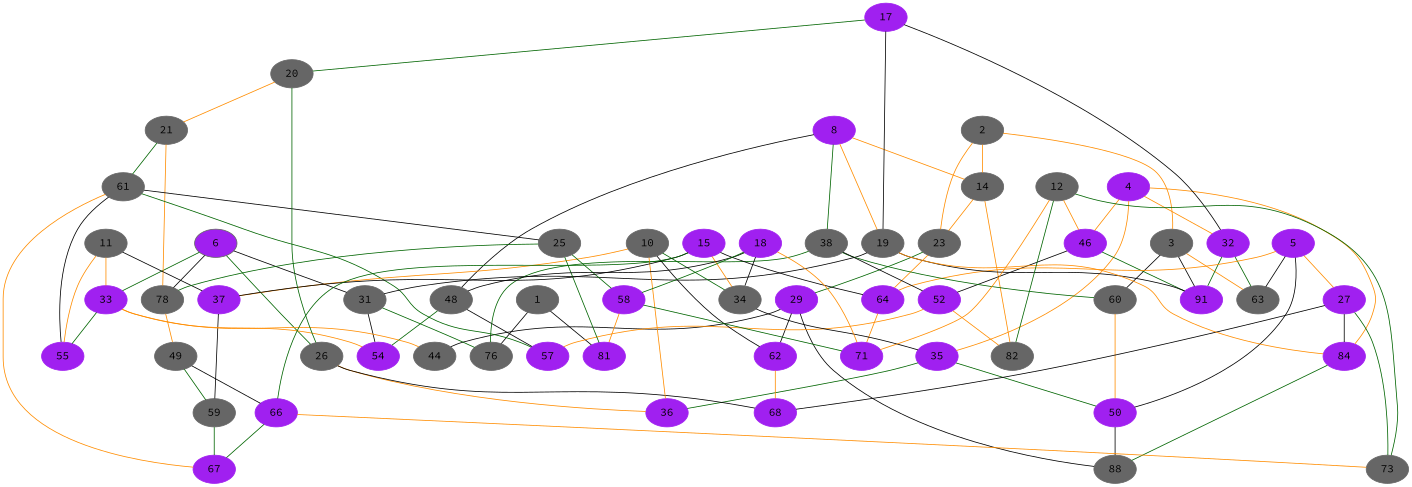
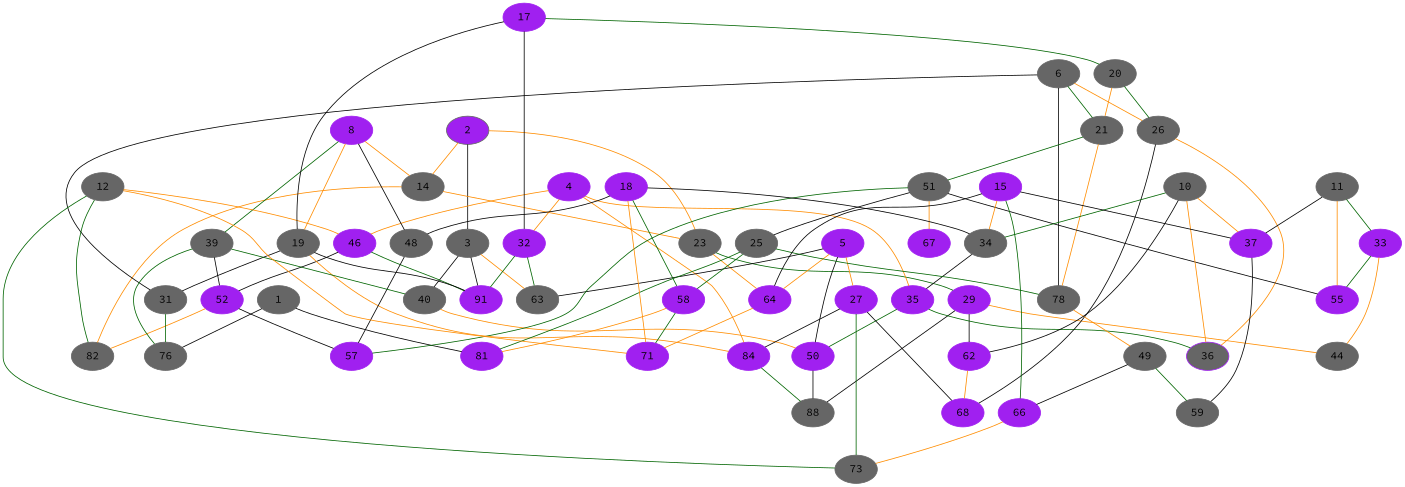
(982, 130) -> (468, 130)
(1111, 152) -> (468, 187)
(123, 187) -> (929, 187)
(216, 243) -> (1059, 74)
(826, 243) -> (212, 243)
(106, 272) -> (1359, 215)
(155, 274) -> (1080, 102)
(268, 300) -> (1103, 99)
(1115, 300) -> (425, 300)
(607, 328) -> (1152, 331)
(771, 329) -> (286, 329)
(378, 356) -> none
(667, 413) -> (1208, 356)
(214, 441) -> none
(245, 441) -> none
